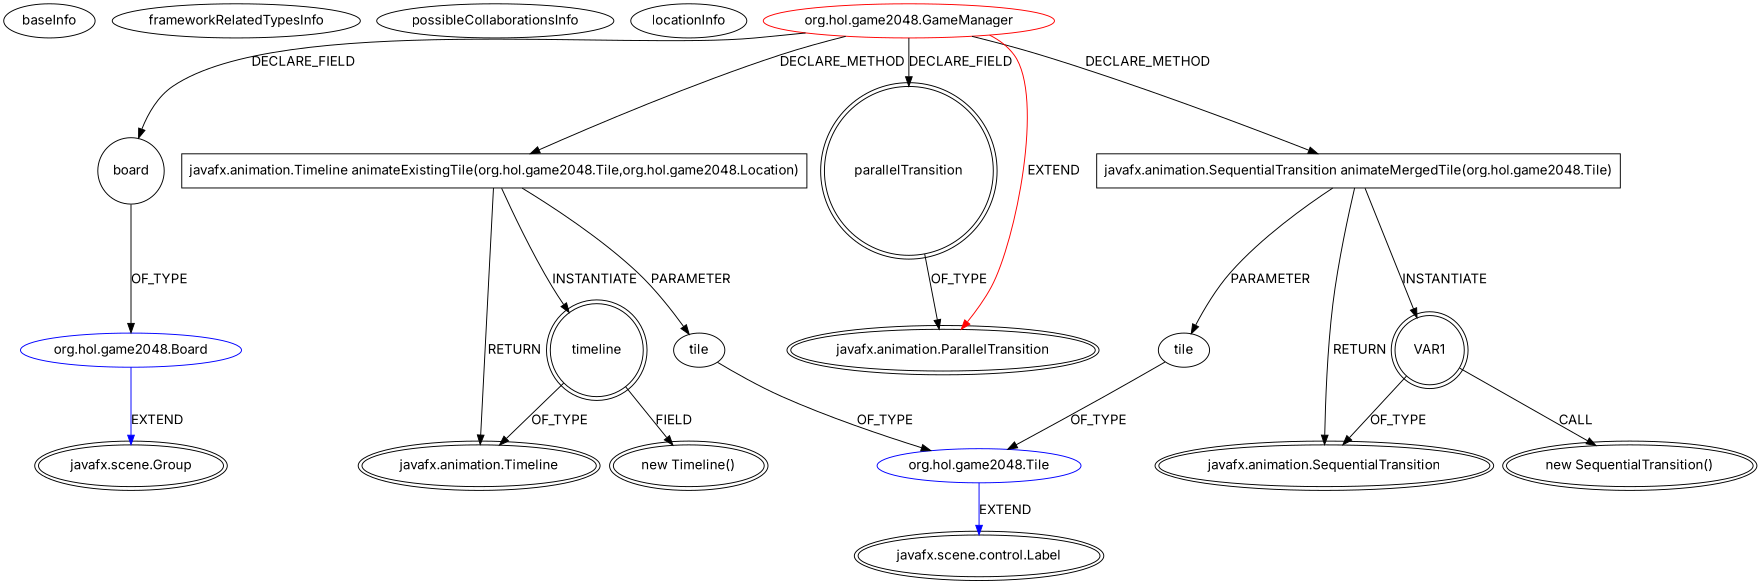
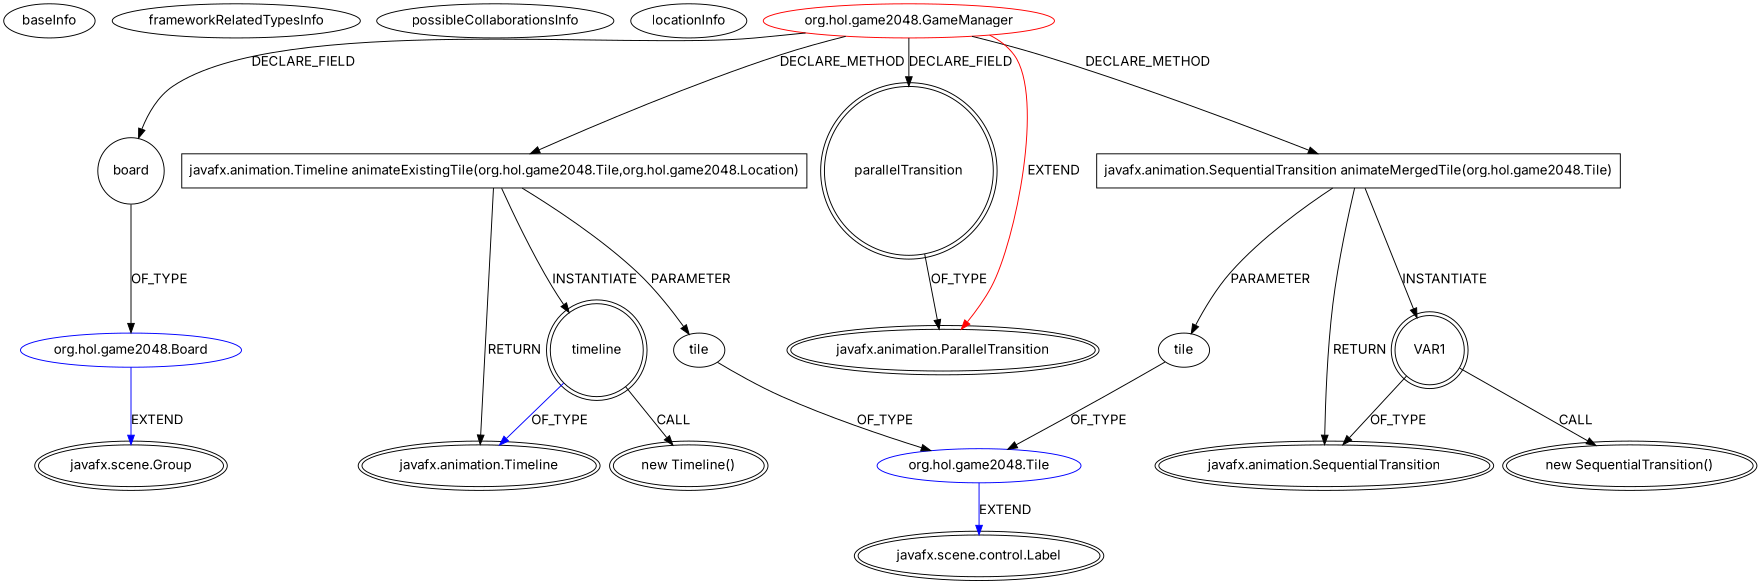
(535, 411) -> (535, 411)
(674, 421) -> (674, 421)
